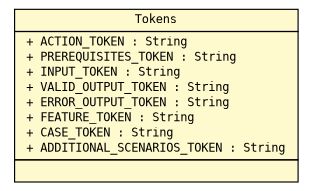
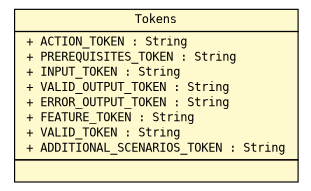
(100, 133) -> (104, 133)
